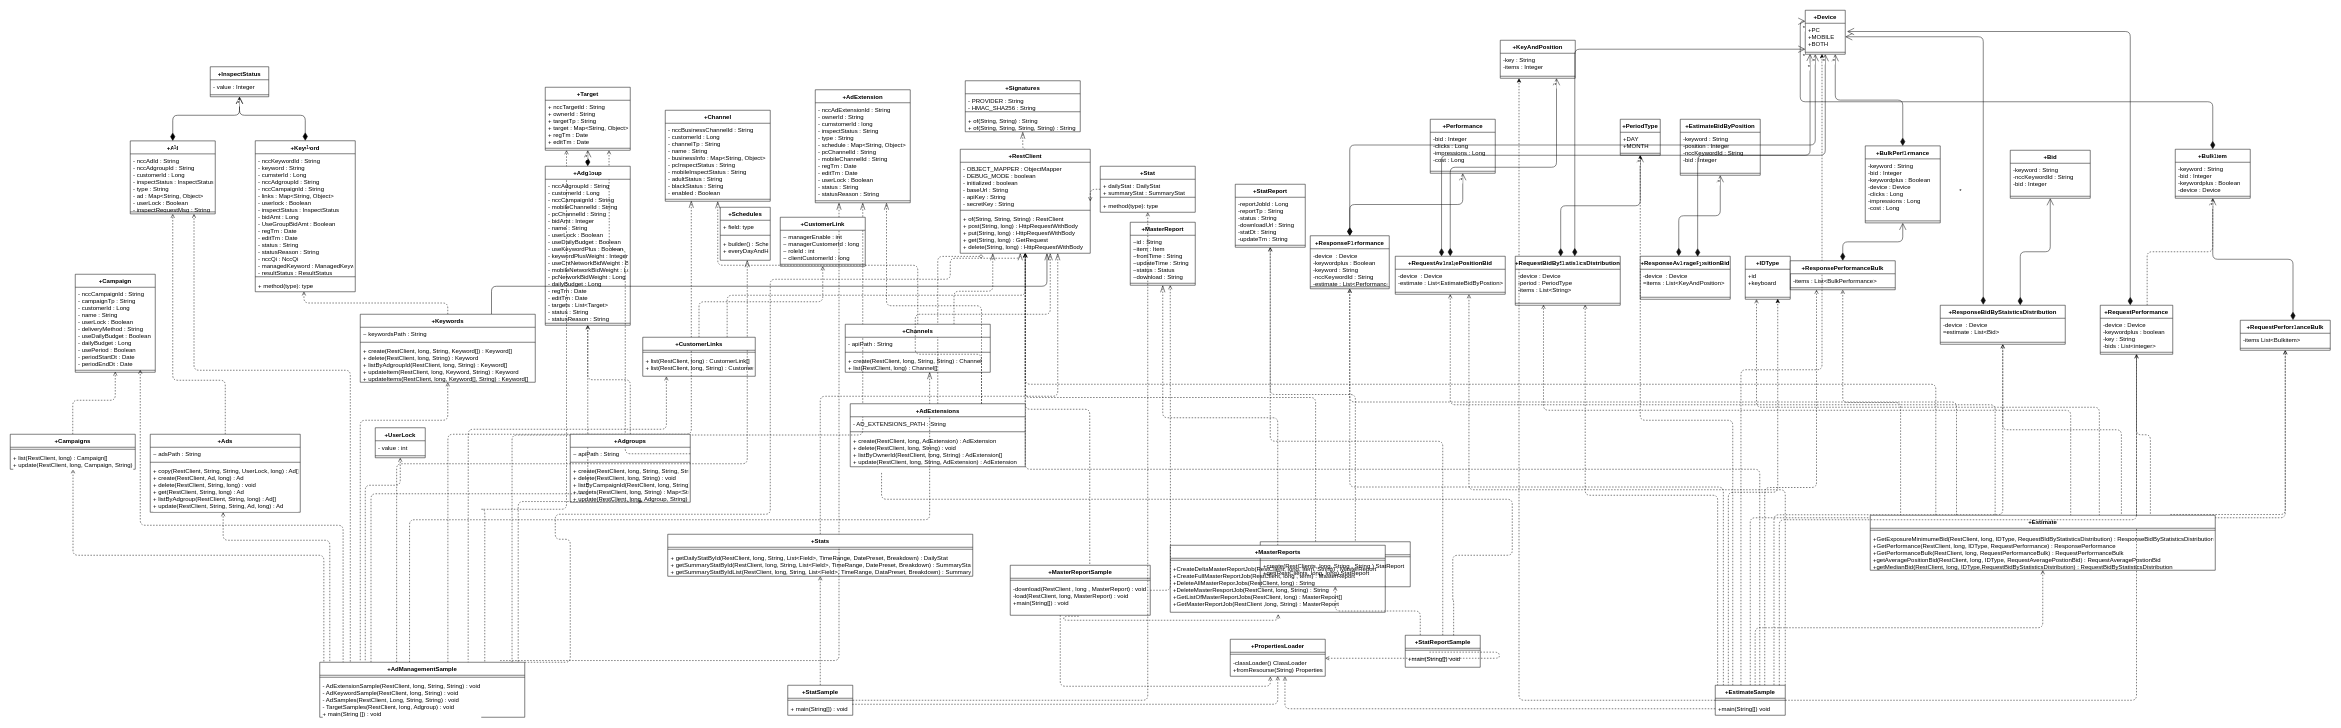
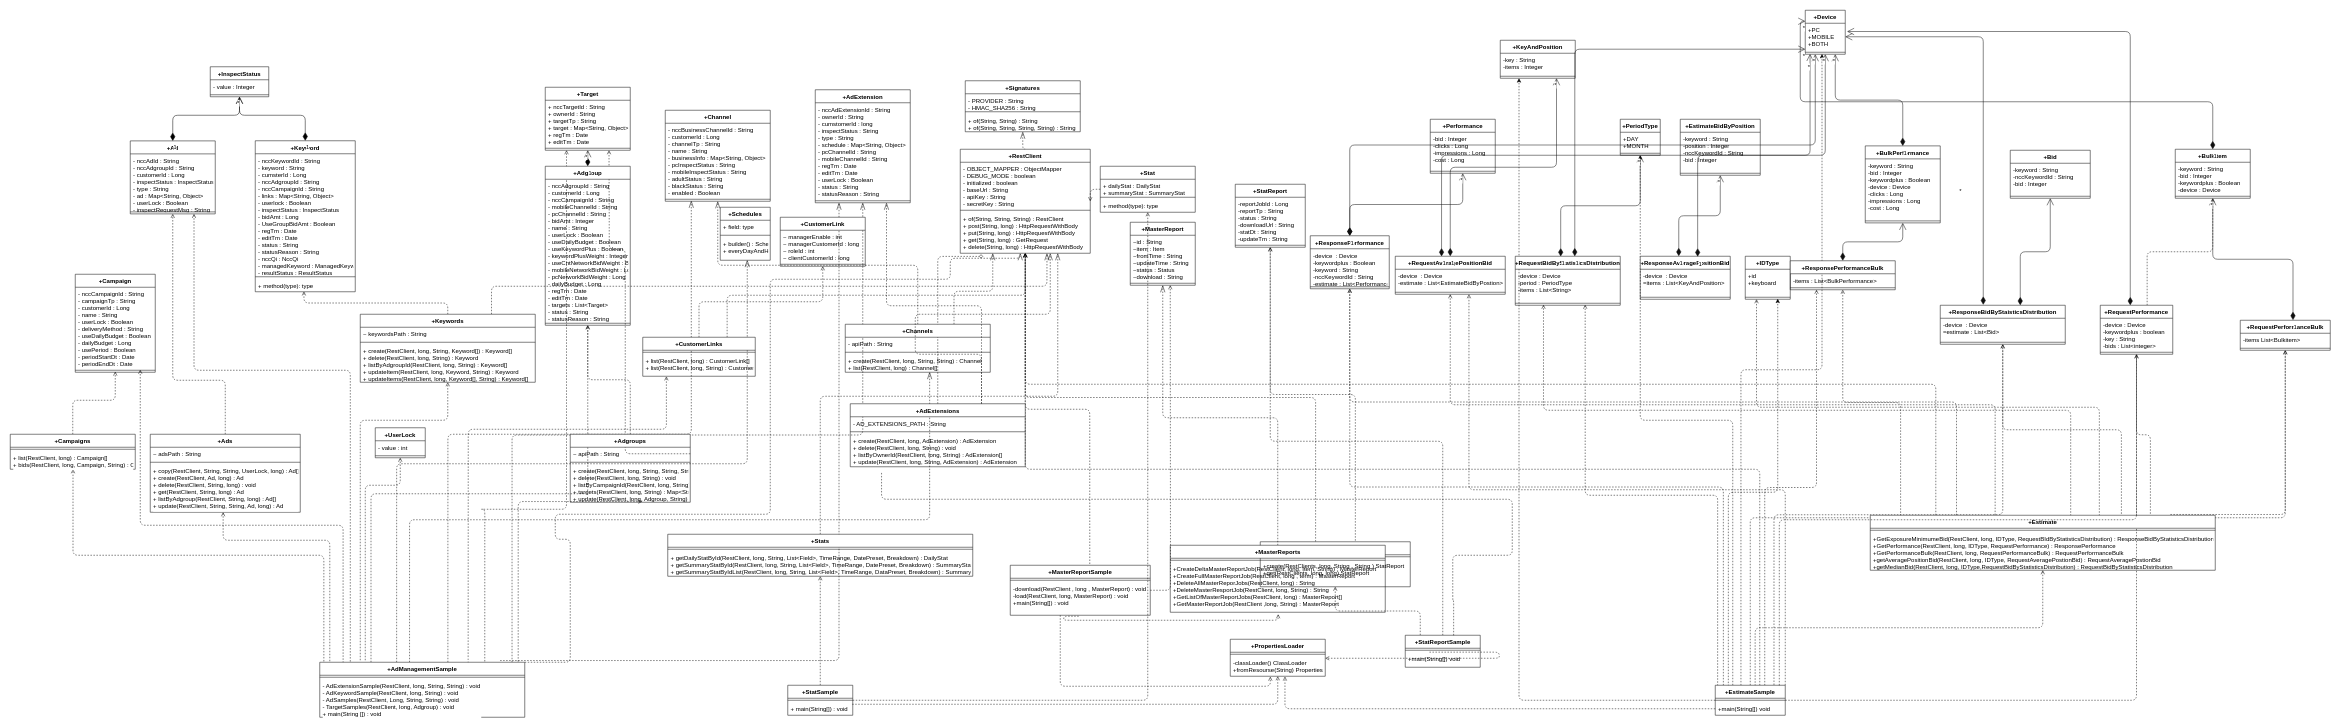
(768, 286) -> (768, 286)
(66, 458) -> (66, 458)
